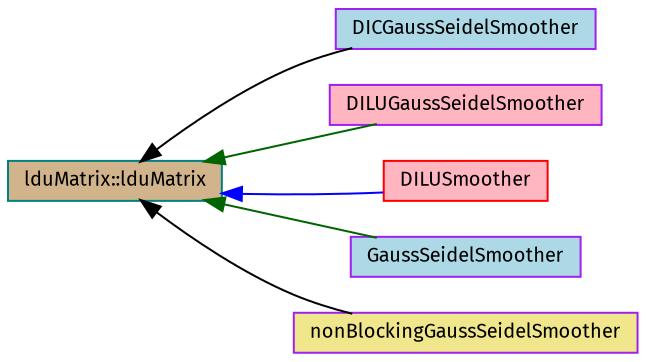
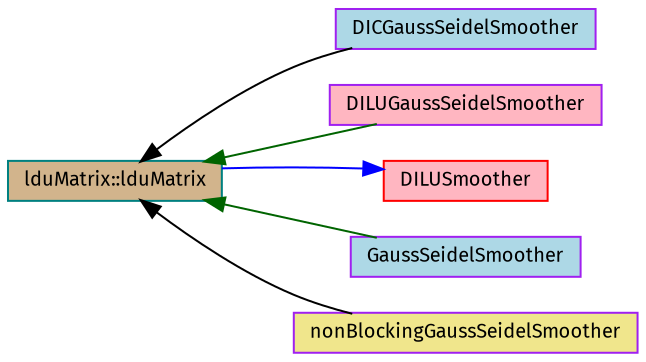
(313, 194) -> (292, 167)
